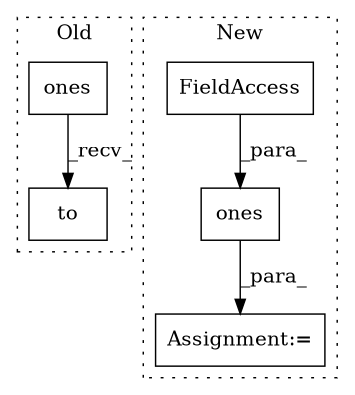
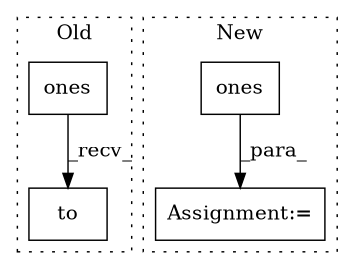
(240, 88) -> none
